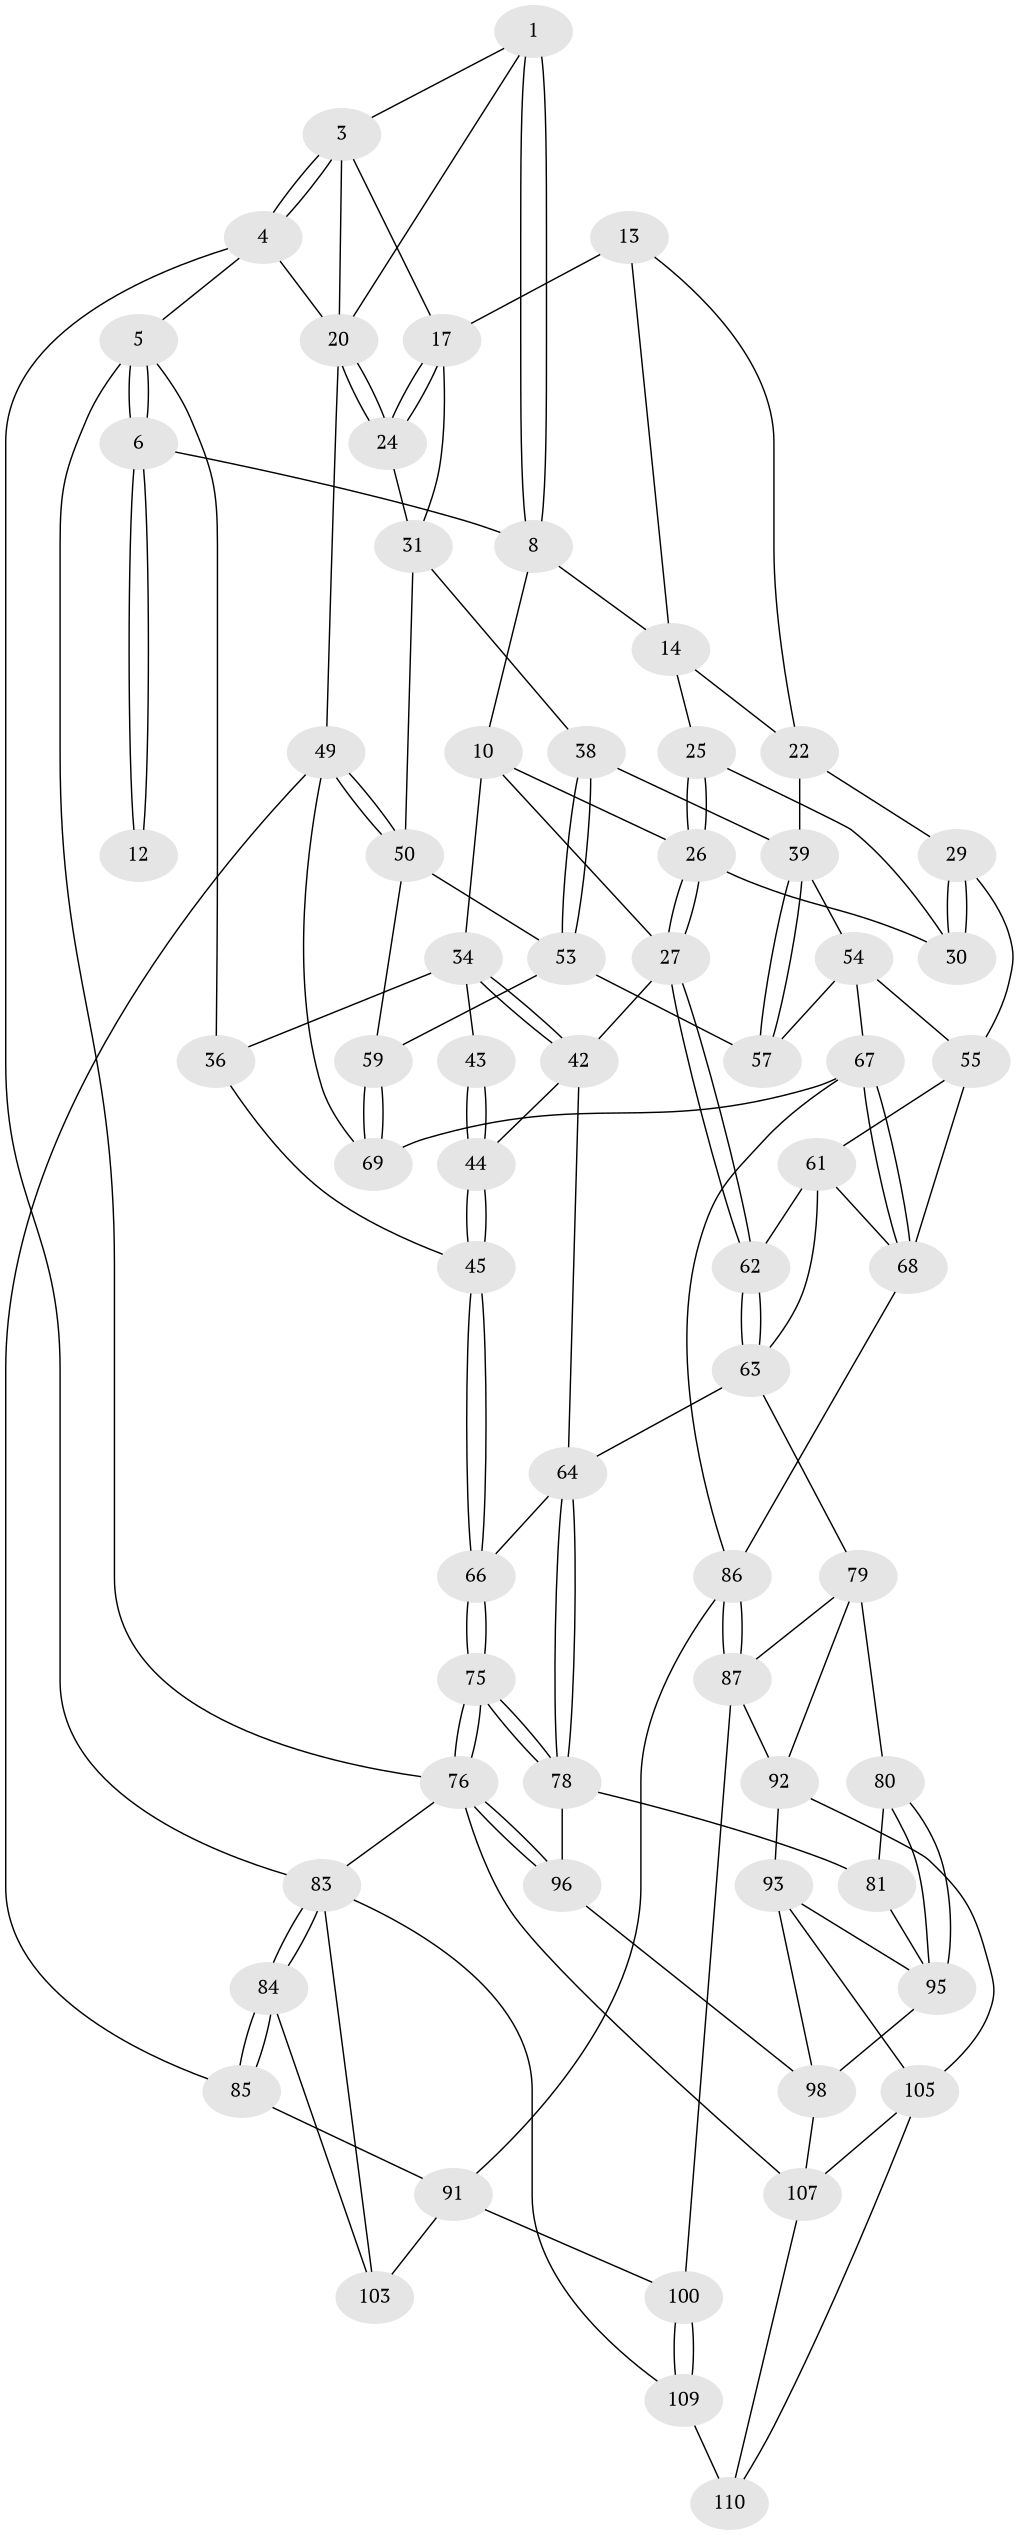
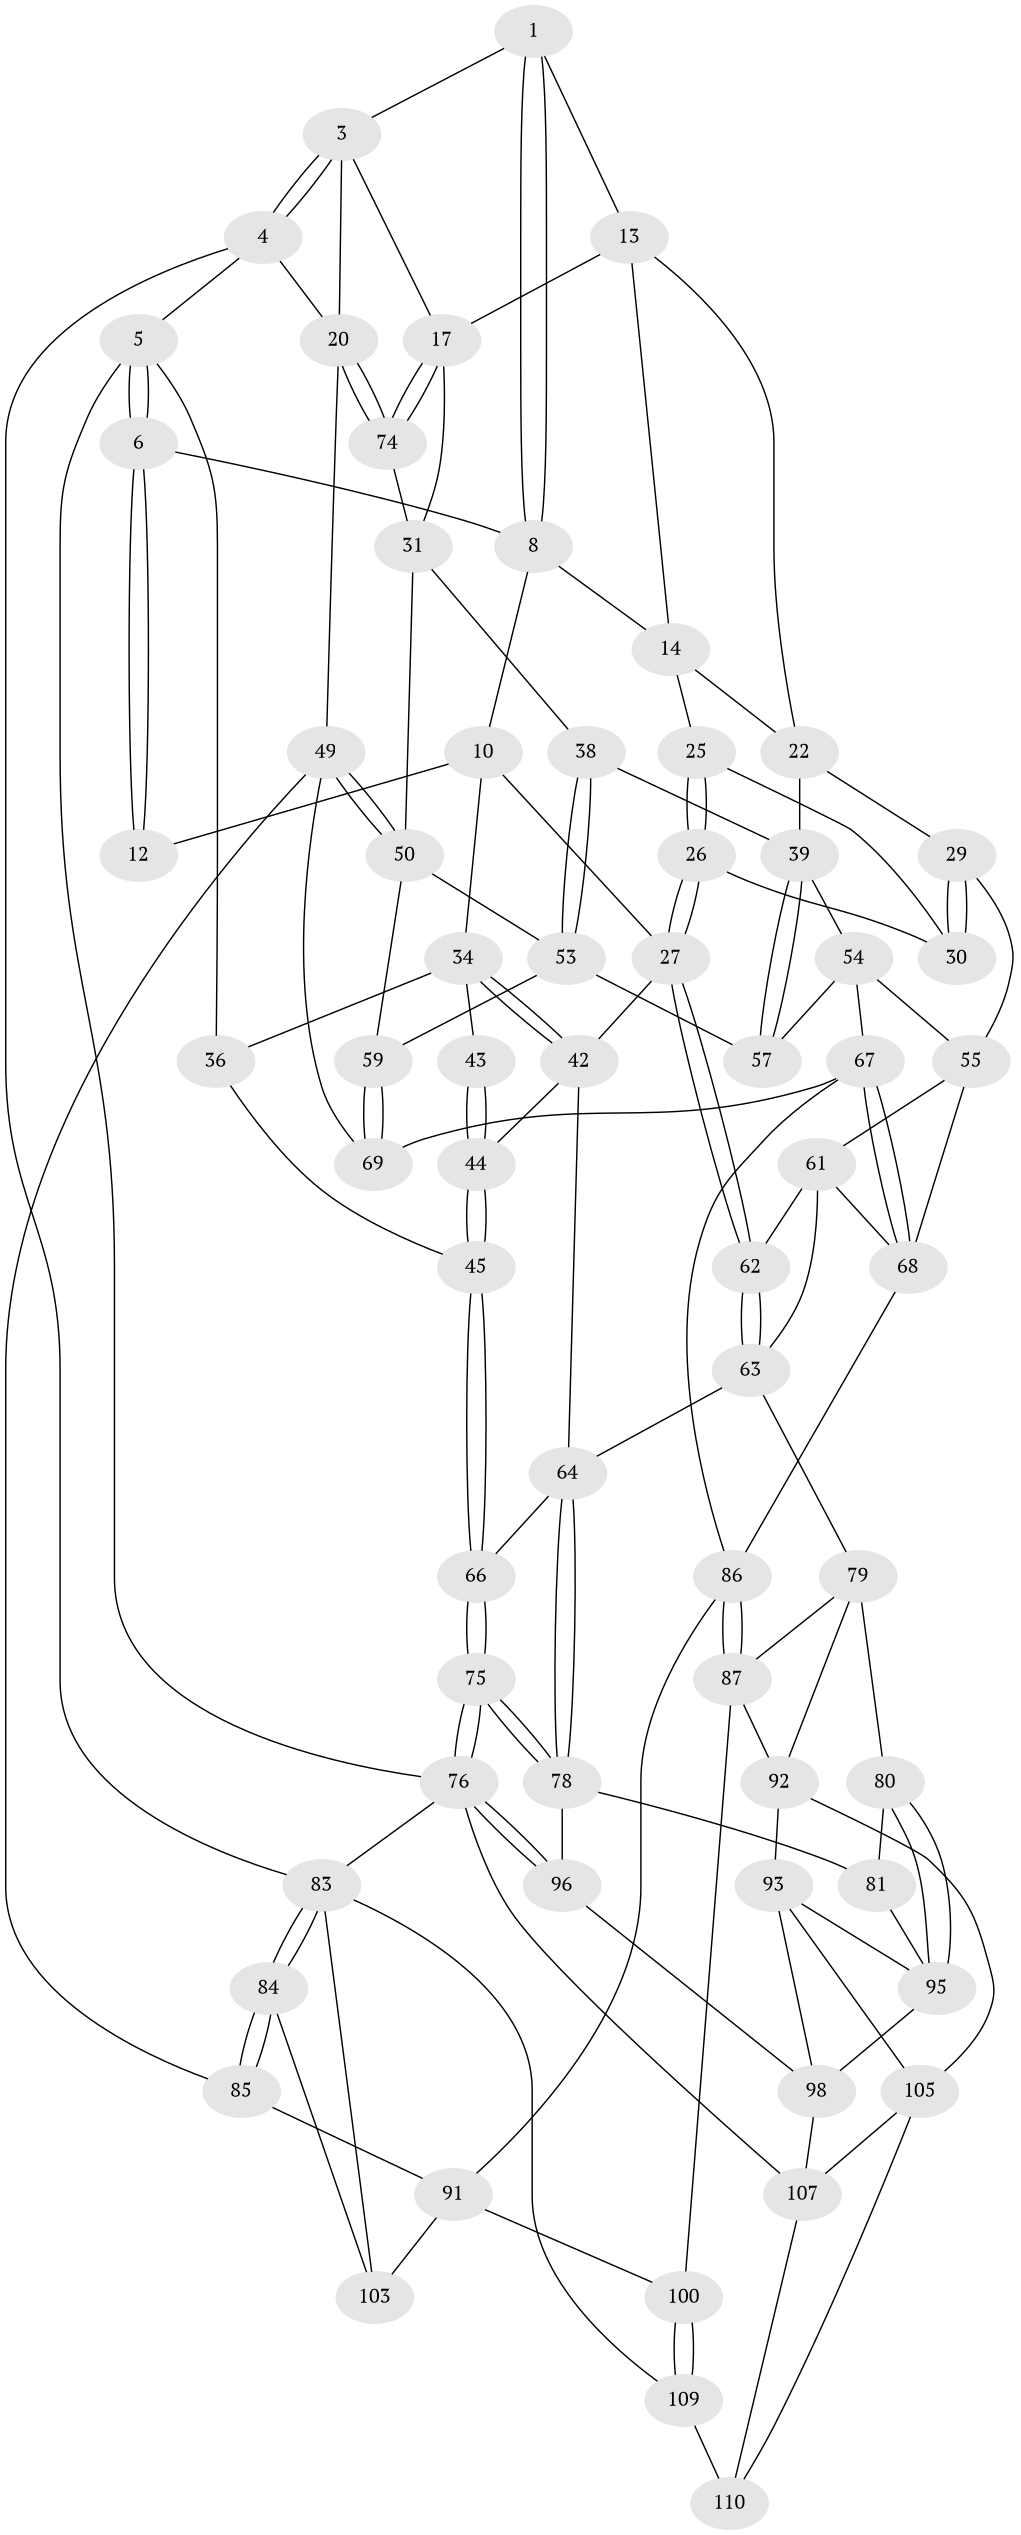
(436, 186) -> (581, 134)
(388, 443) -> (388, 443)
(601, 809) -> (304, 806)
